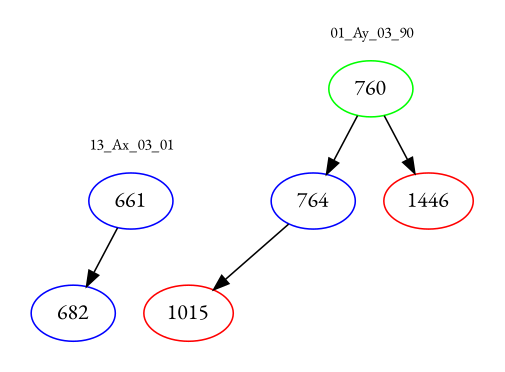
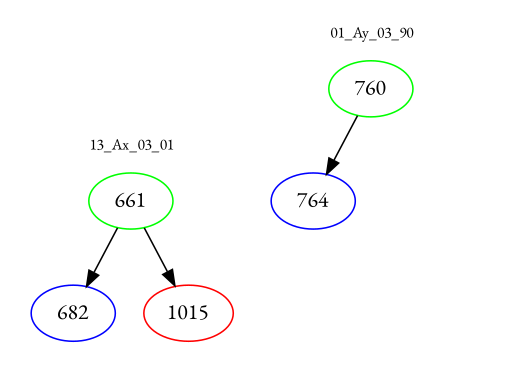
(131, 201) -> (131, 201)
(429, 201) -> none
(257, 252) -> (156, 250)
